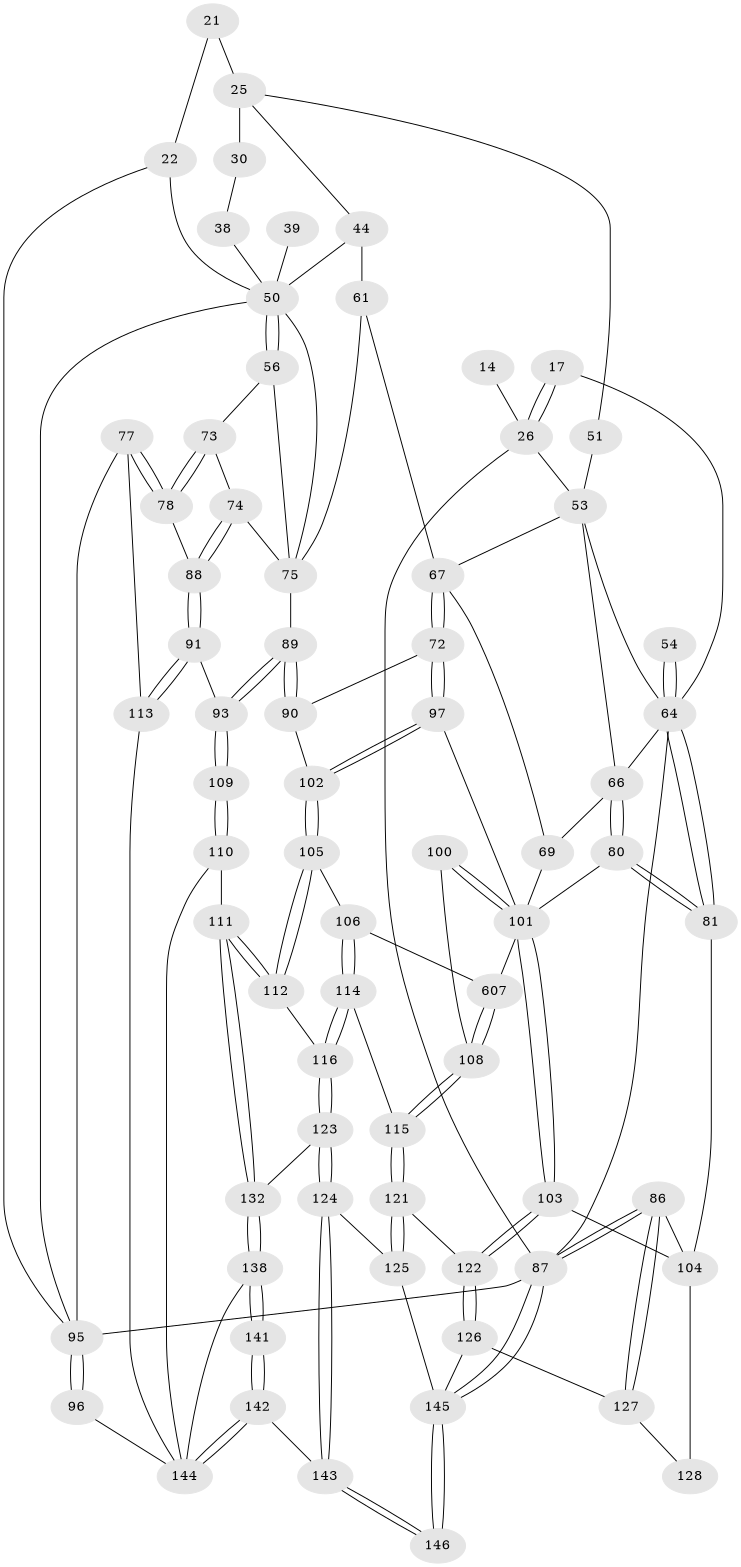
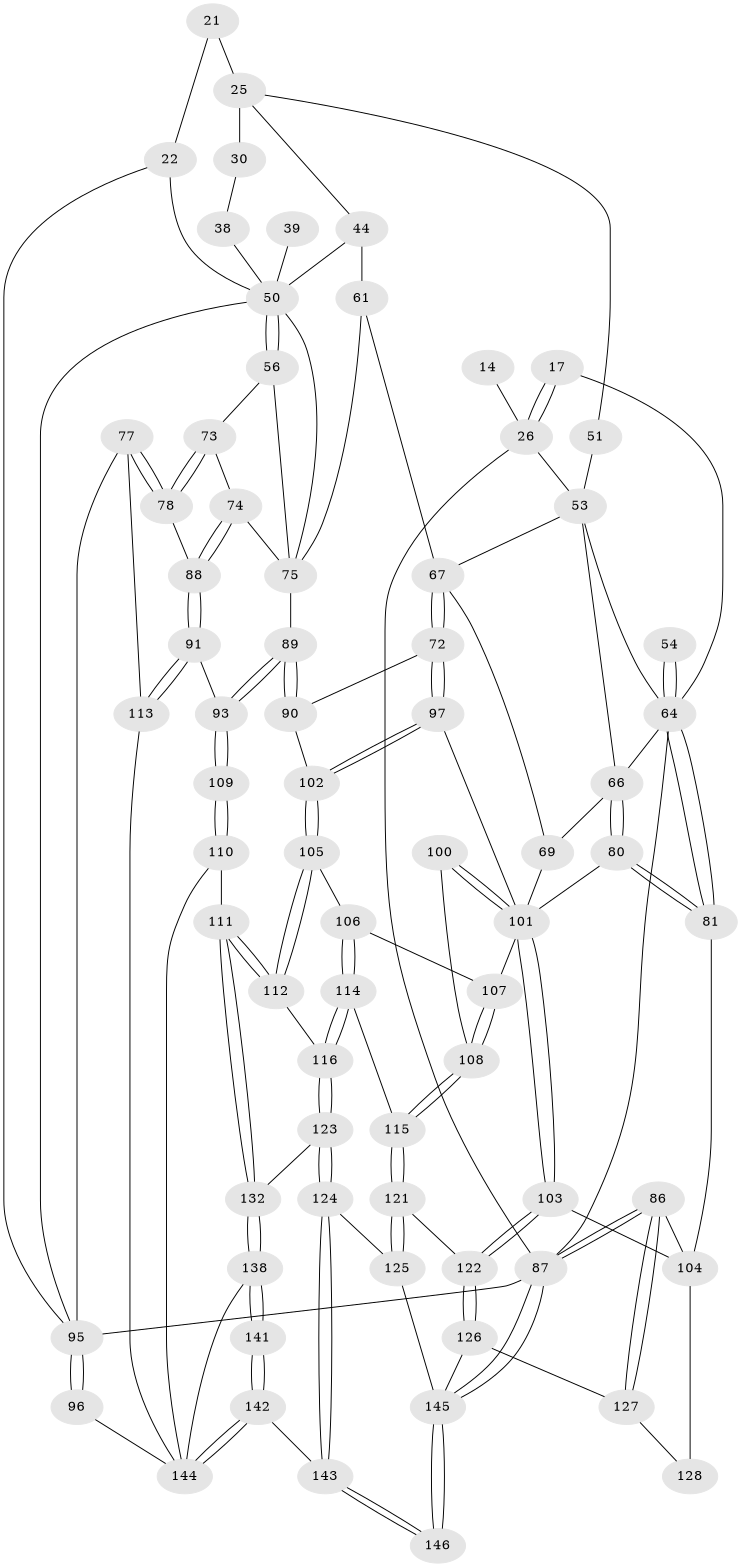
(495, 991) -> (495, 991)
